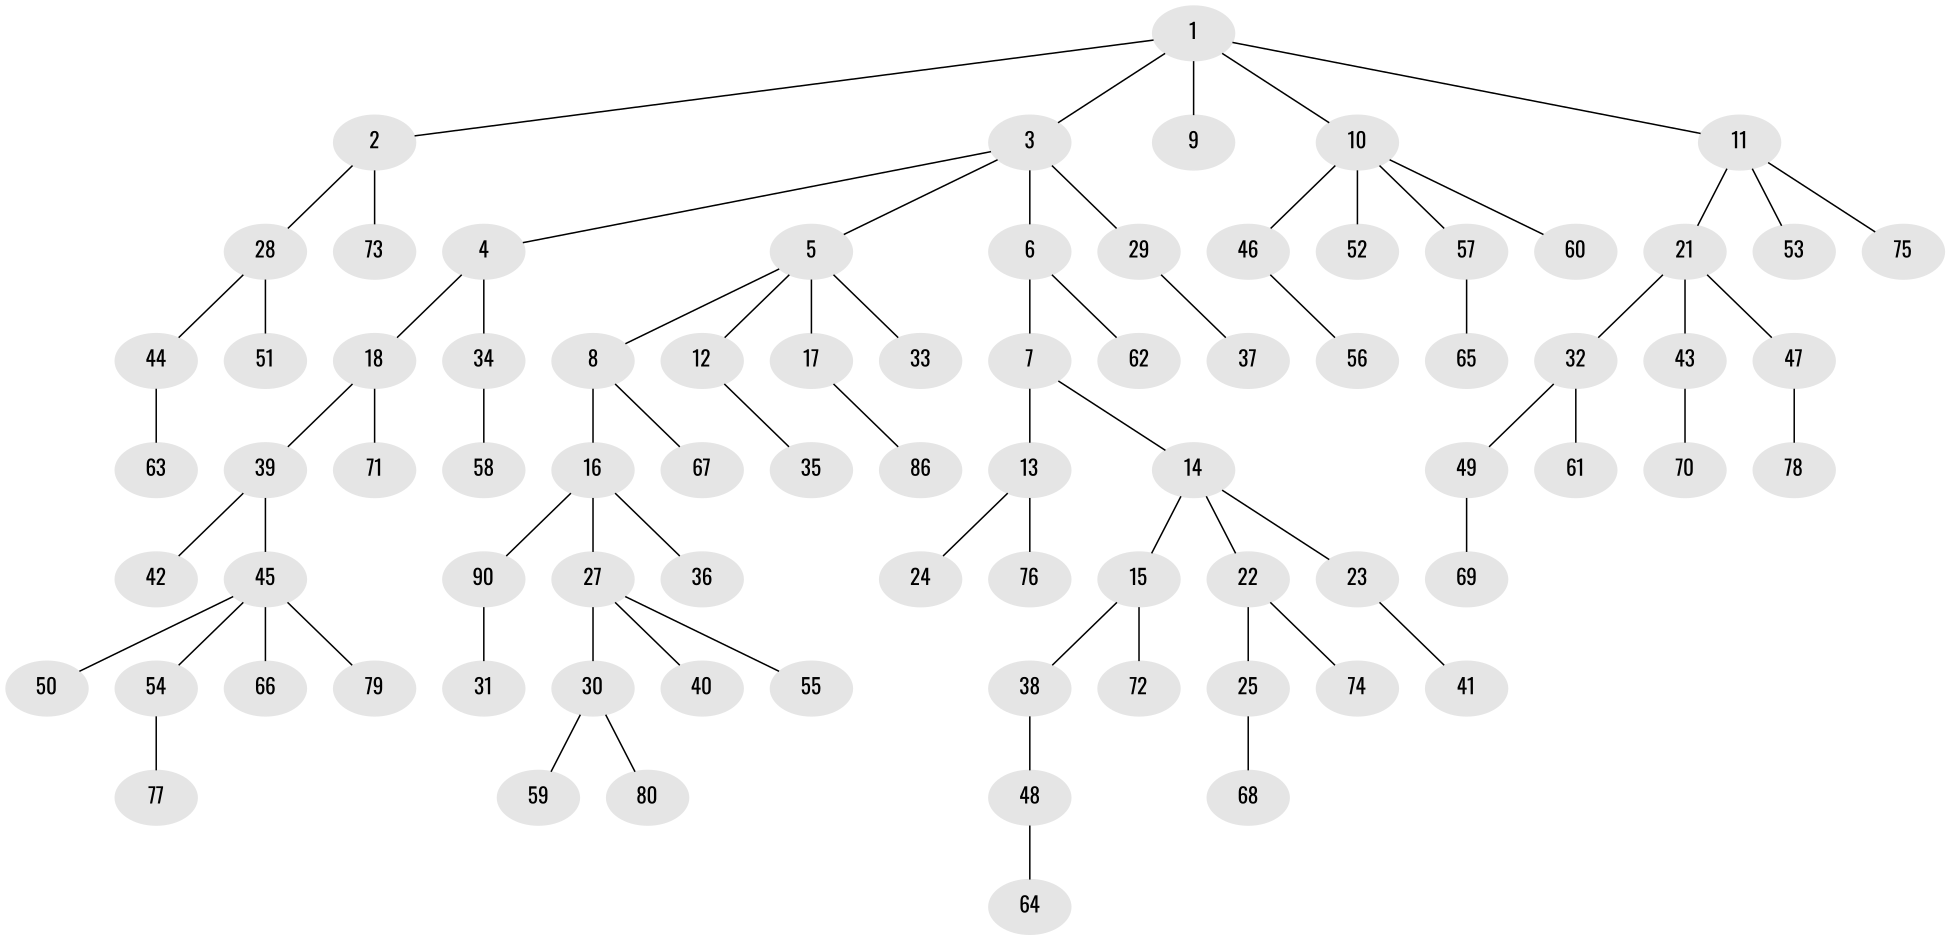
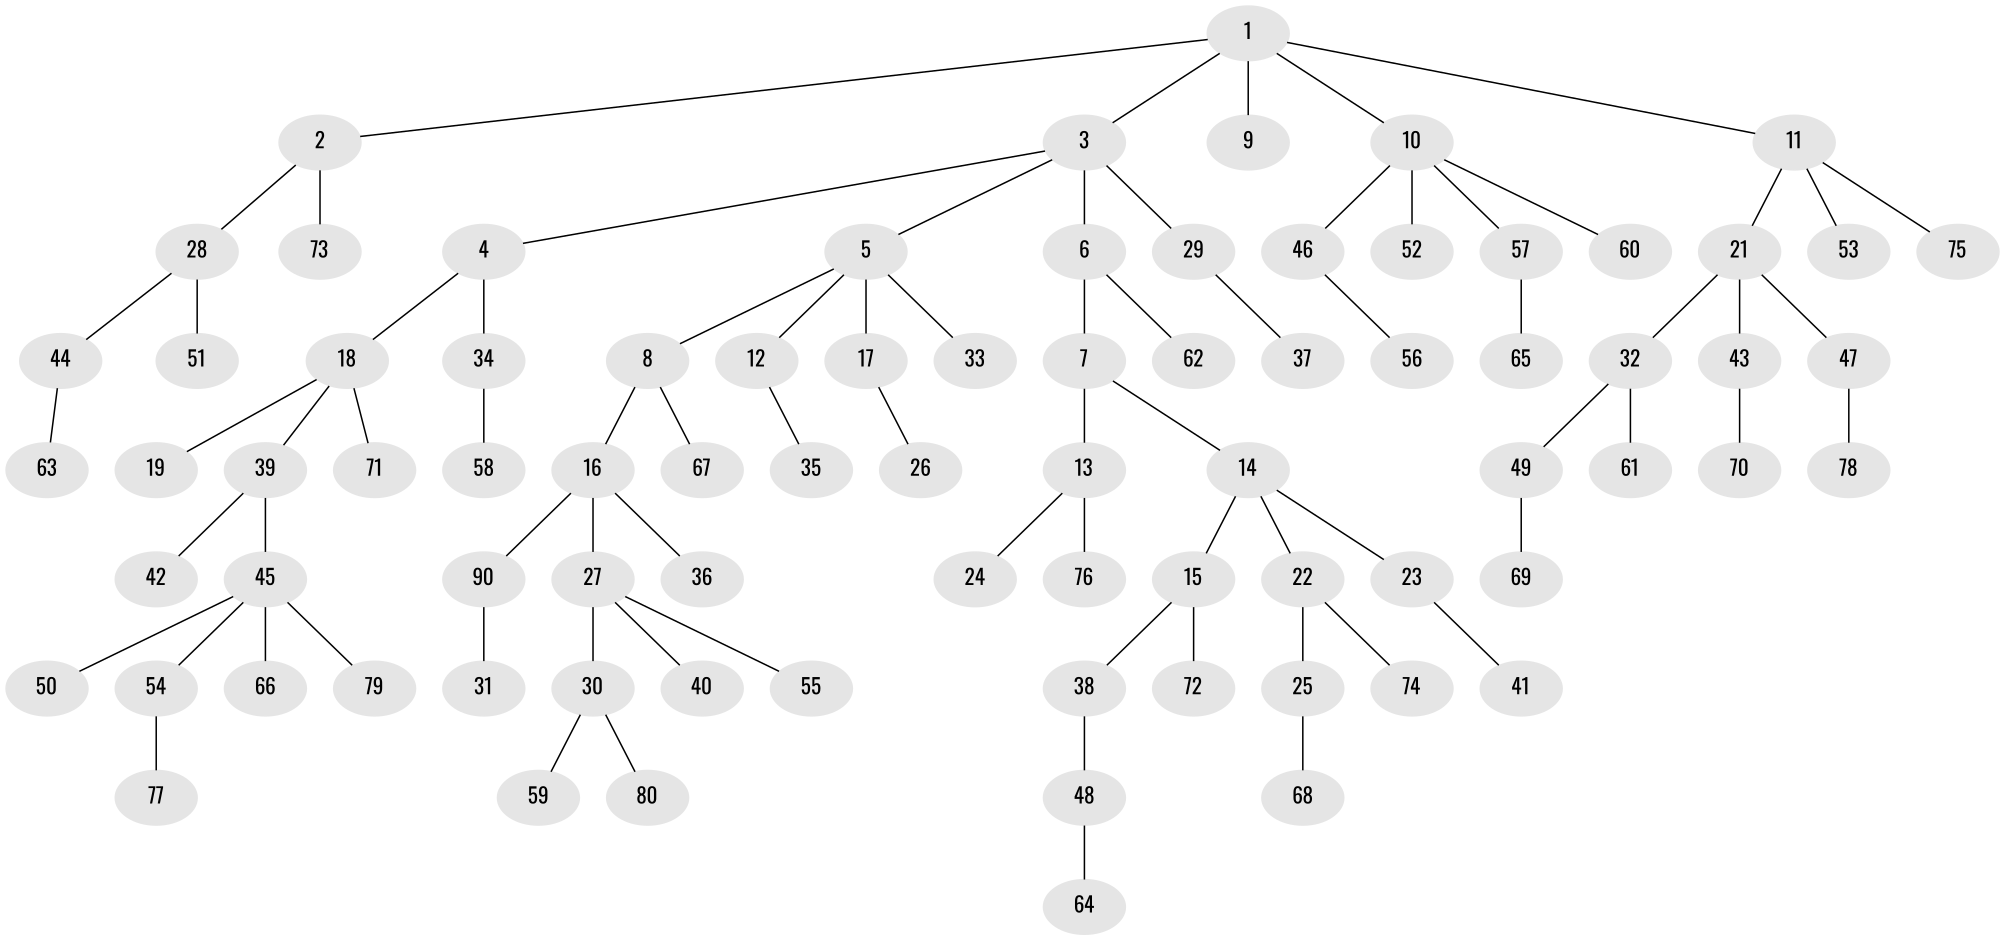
none -> (156, 470)
(921, 470) -> (921, 470)
